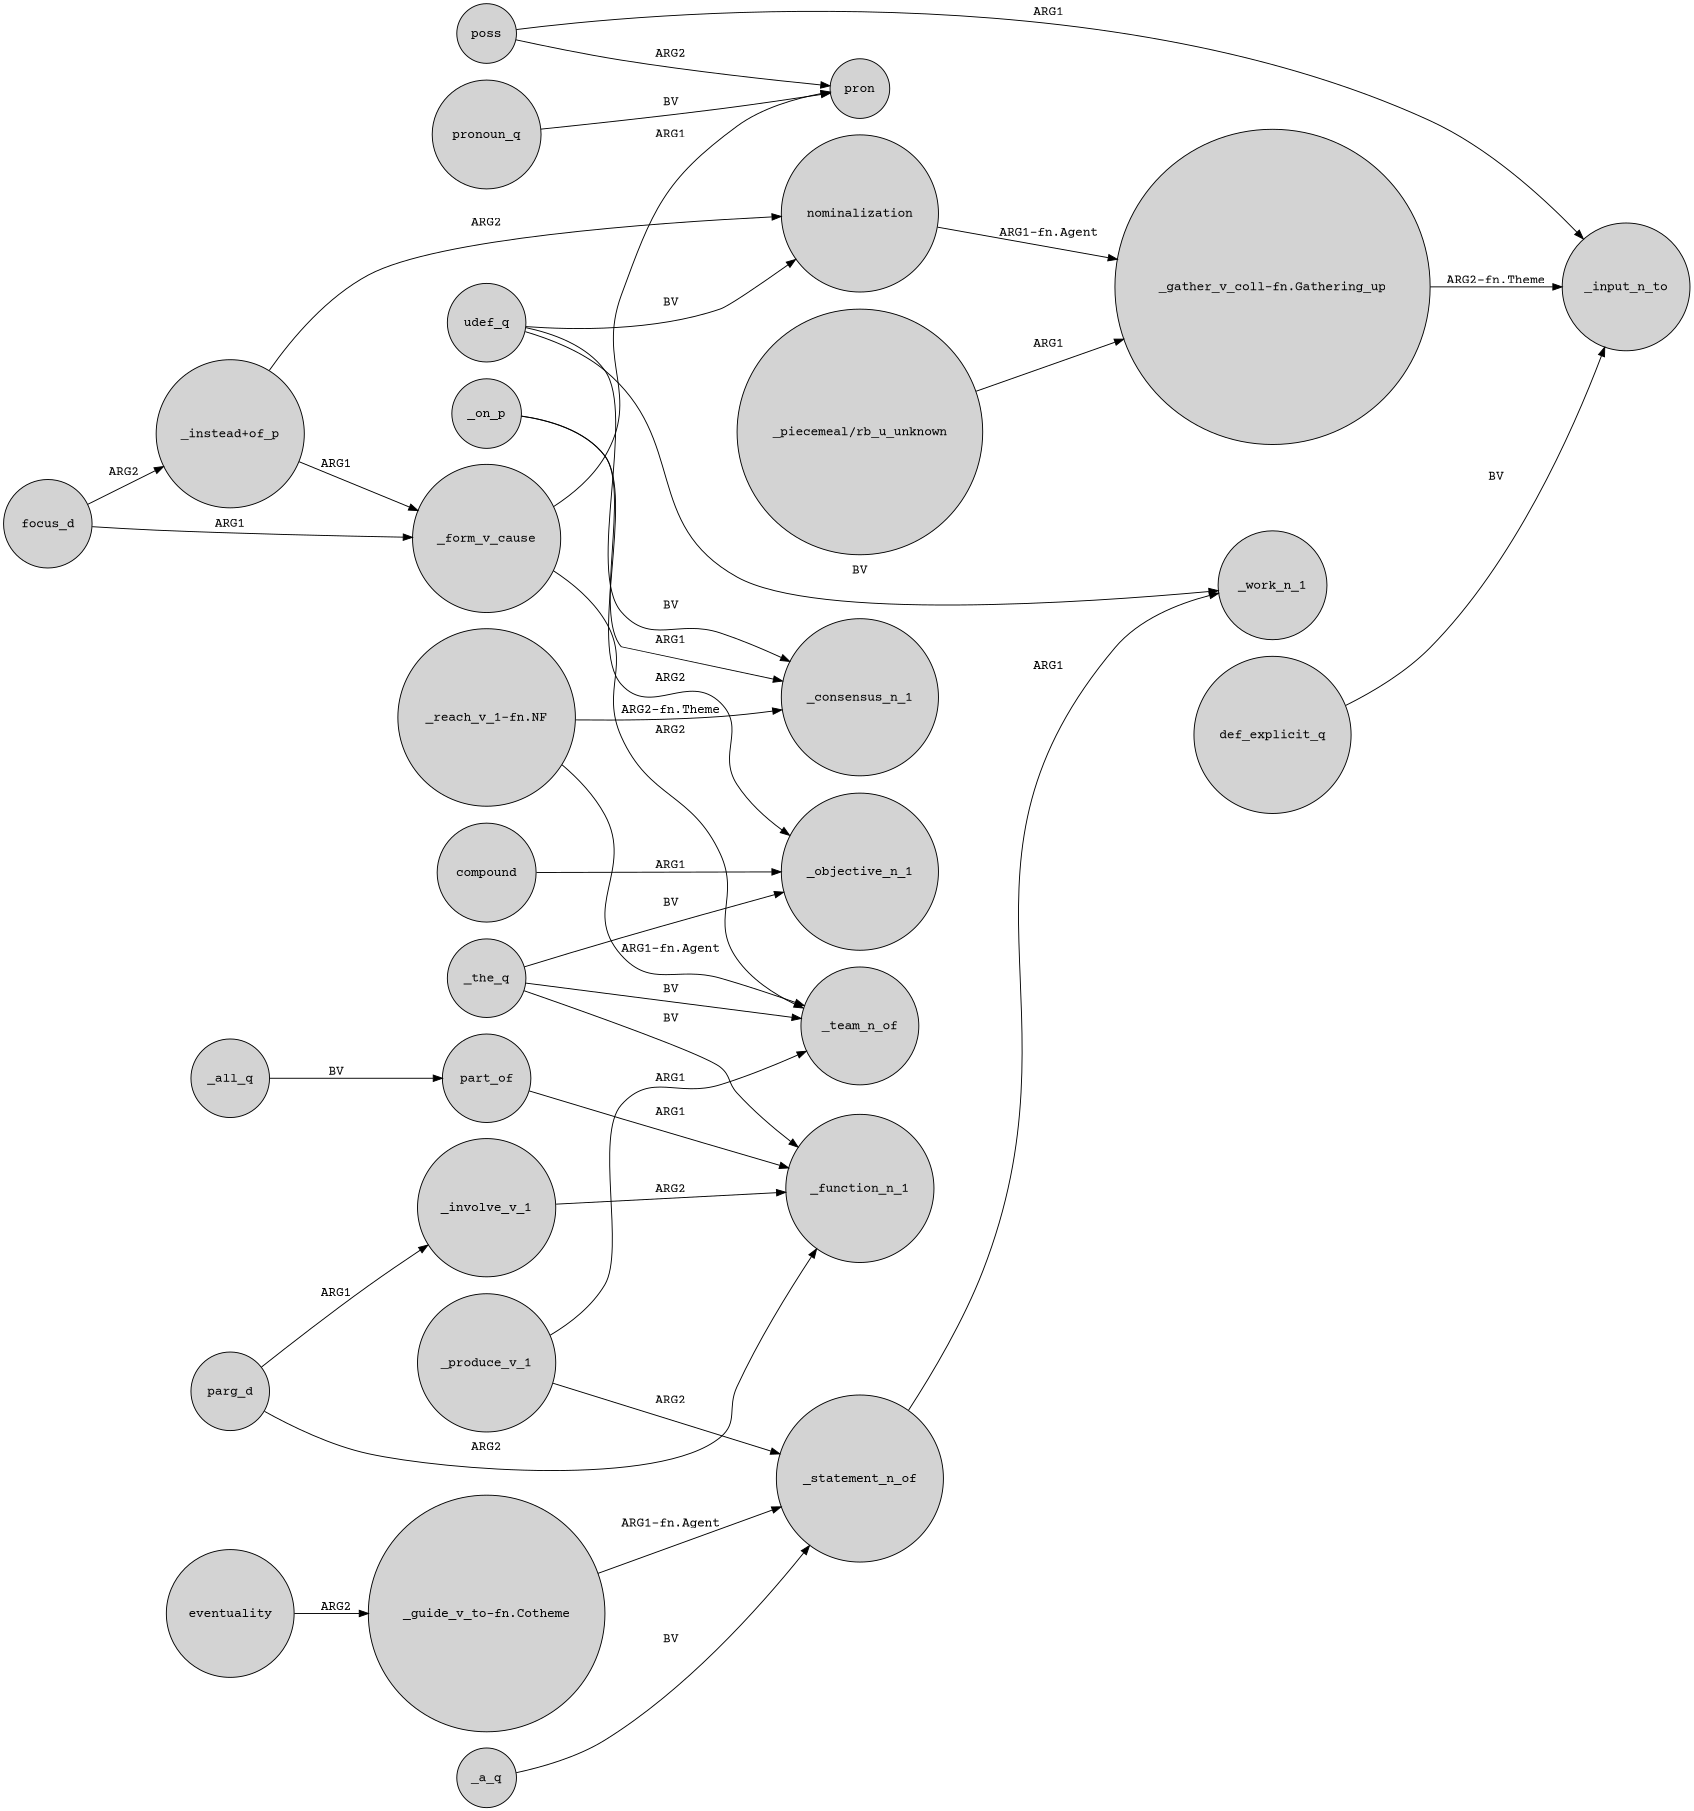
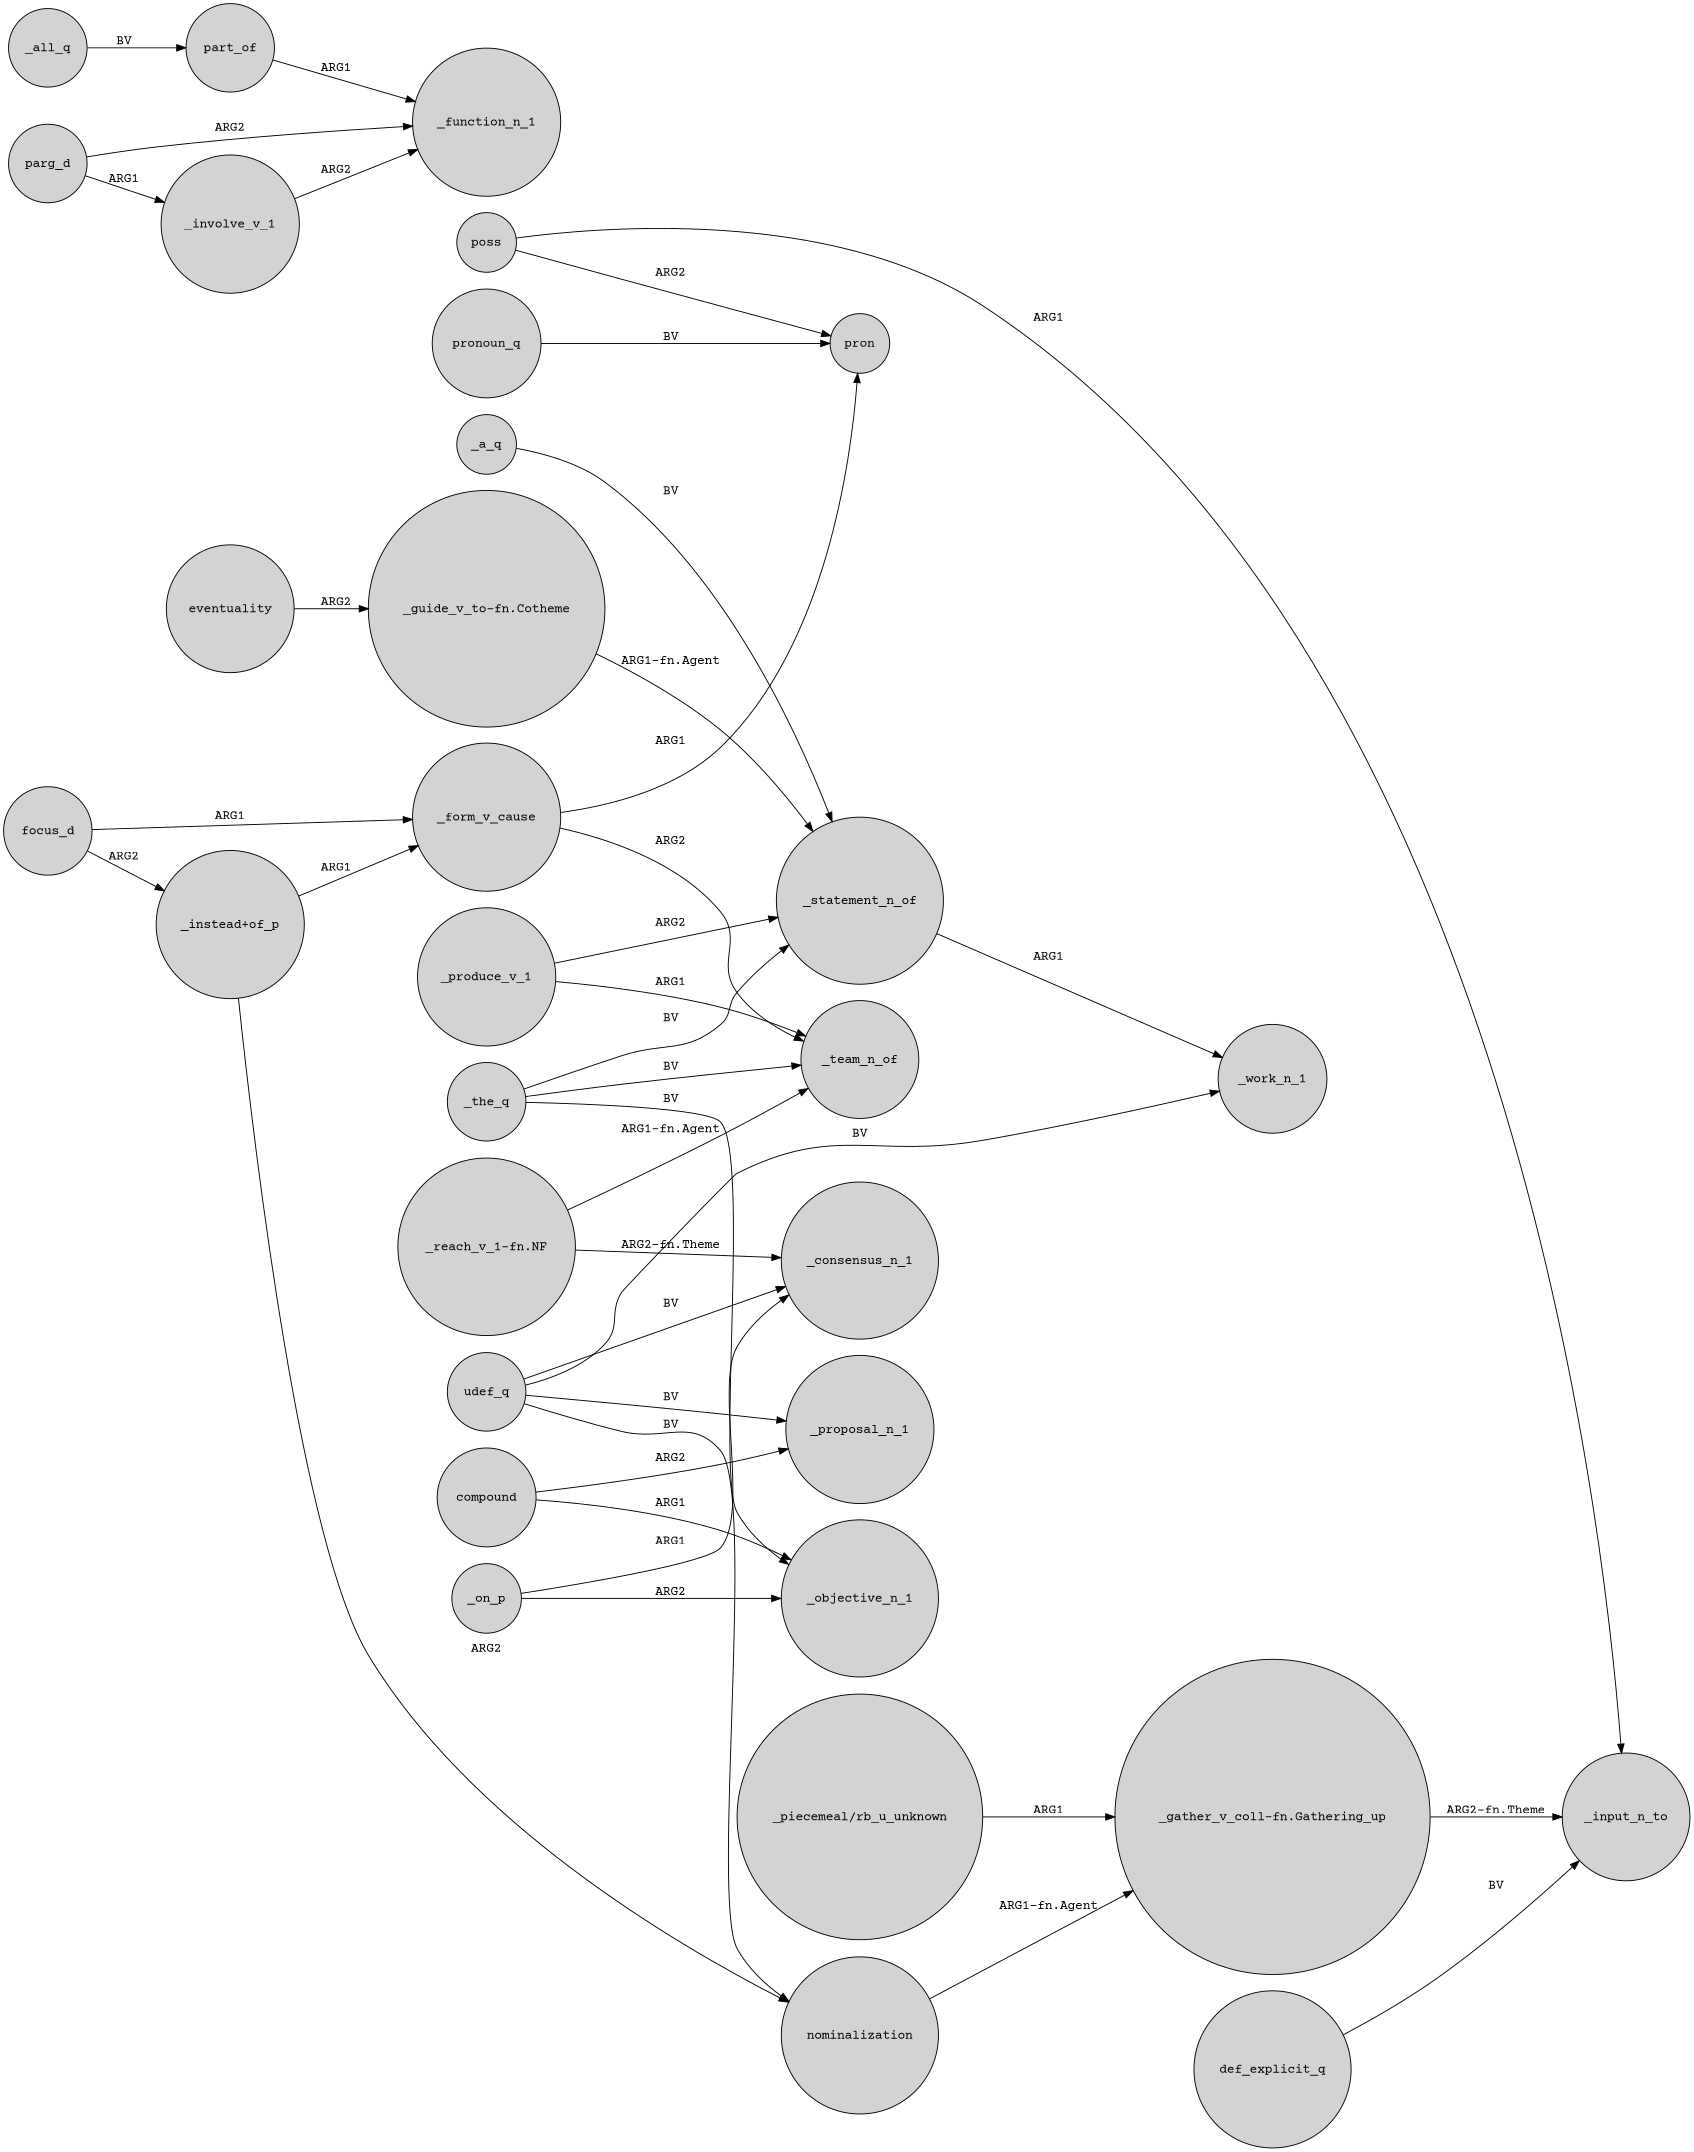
(672, 1045) -> (671, 1046)
none -> (860, 1430)
